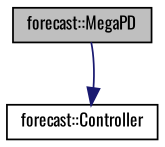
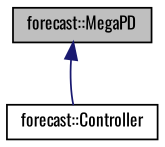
(94, 65) -> (71, 82)
